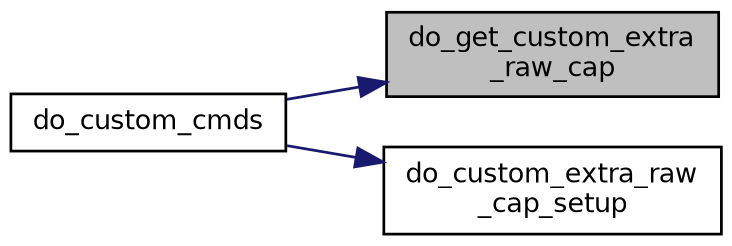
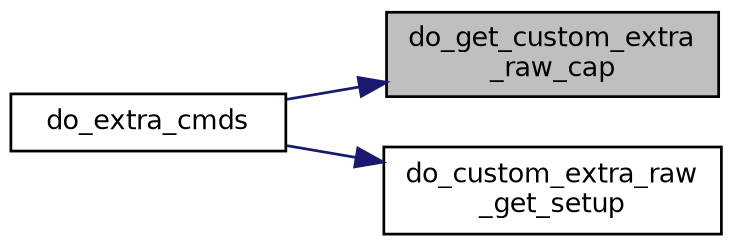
(148, 122) -> (148, 122)
(553, 191) -> (553, 191)
